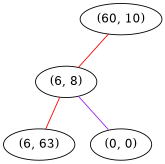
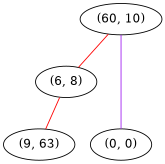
(93, 113) -> (121, 82)
(39, 145) -> (39, 145)
